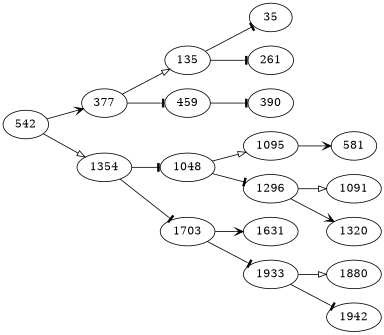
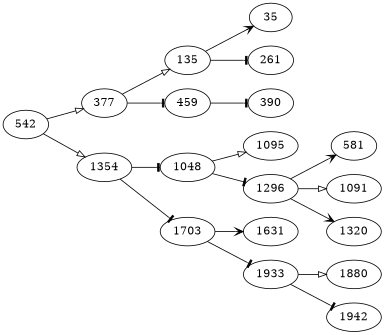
(228, 40) -> (228, 40)
(61, 115) -> (61, 115)
(311, 146) -> (310, 169)
